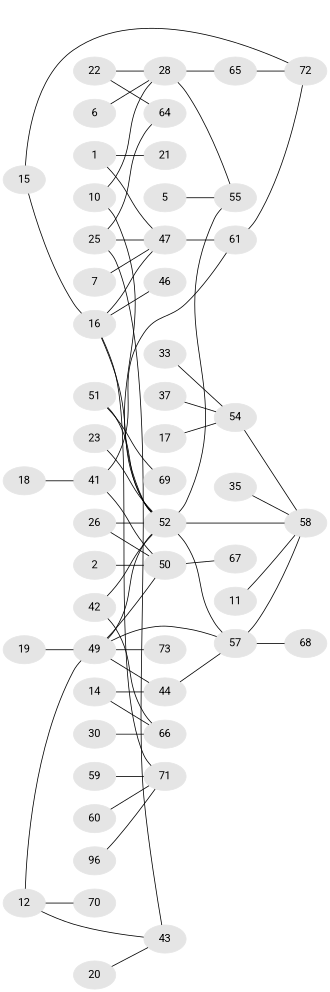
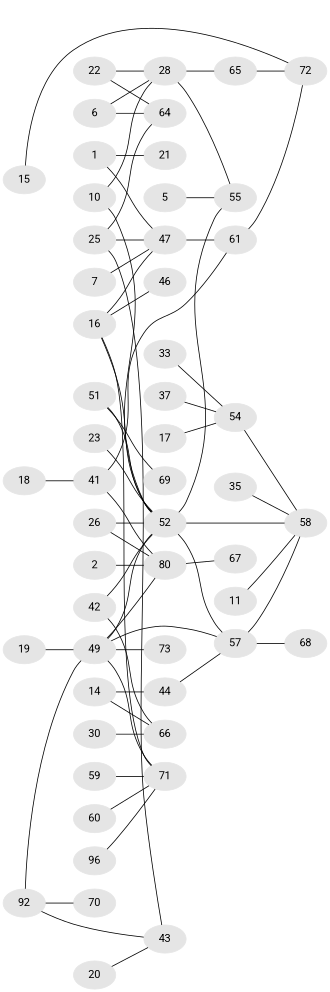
none -> (129, 113)
(50, 256) -> none
(165, 565) -> (165, 565)
(136, 674) -> (123, 685)
(24, 903) -> (24, 903)
